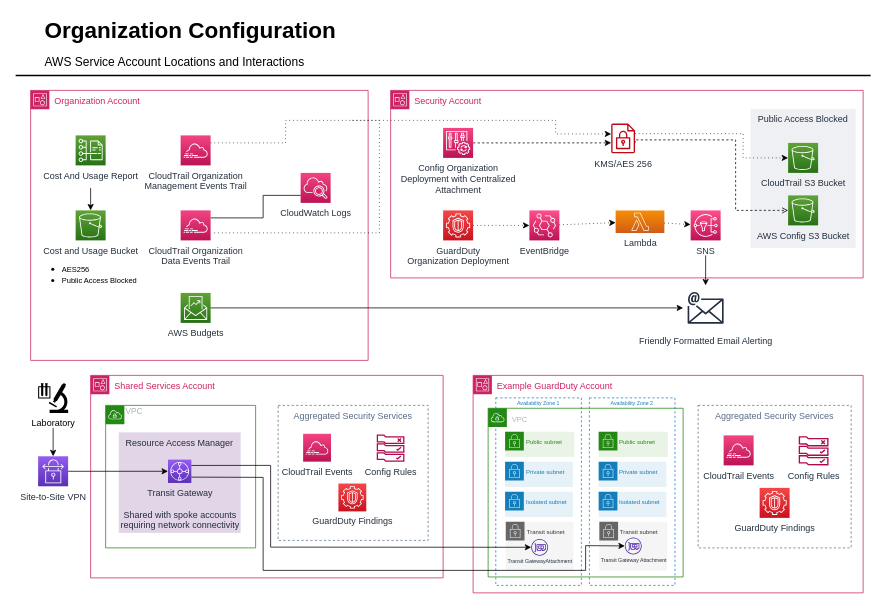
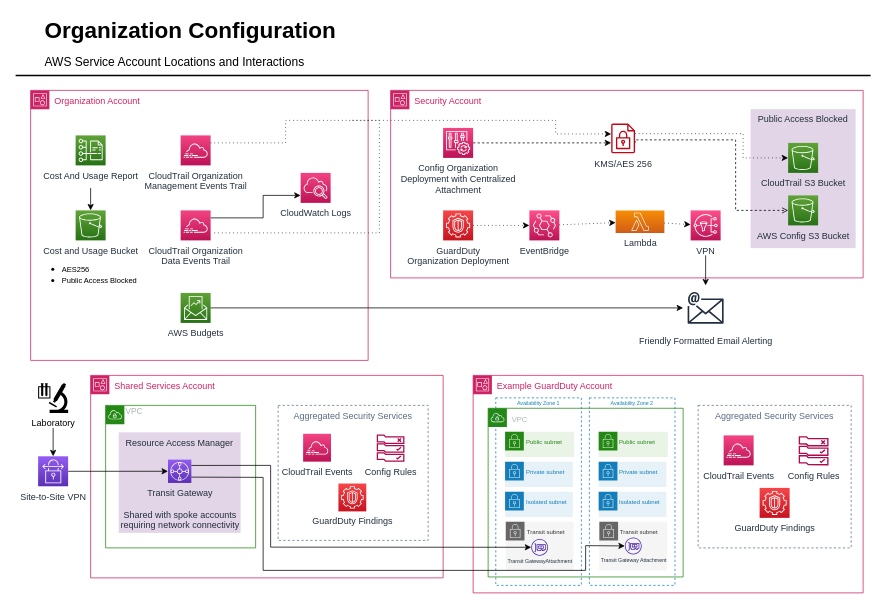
(803, 179) -> (803, 179)
(296, 195) -> (294, 195)
(706, 251) -> (706, 251)
